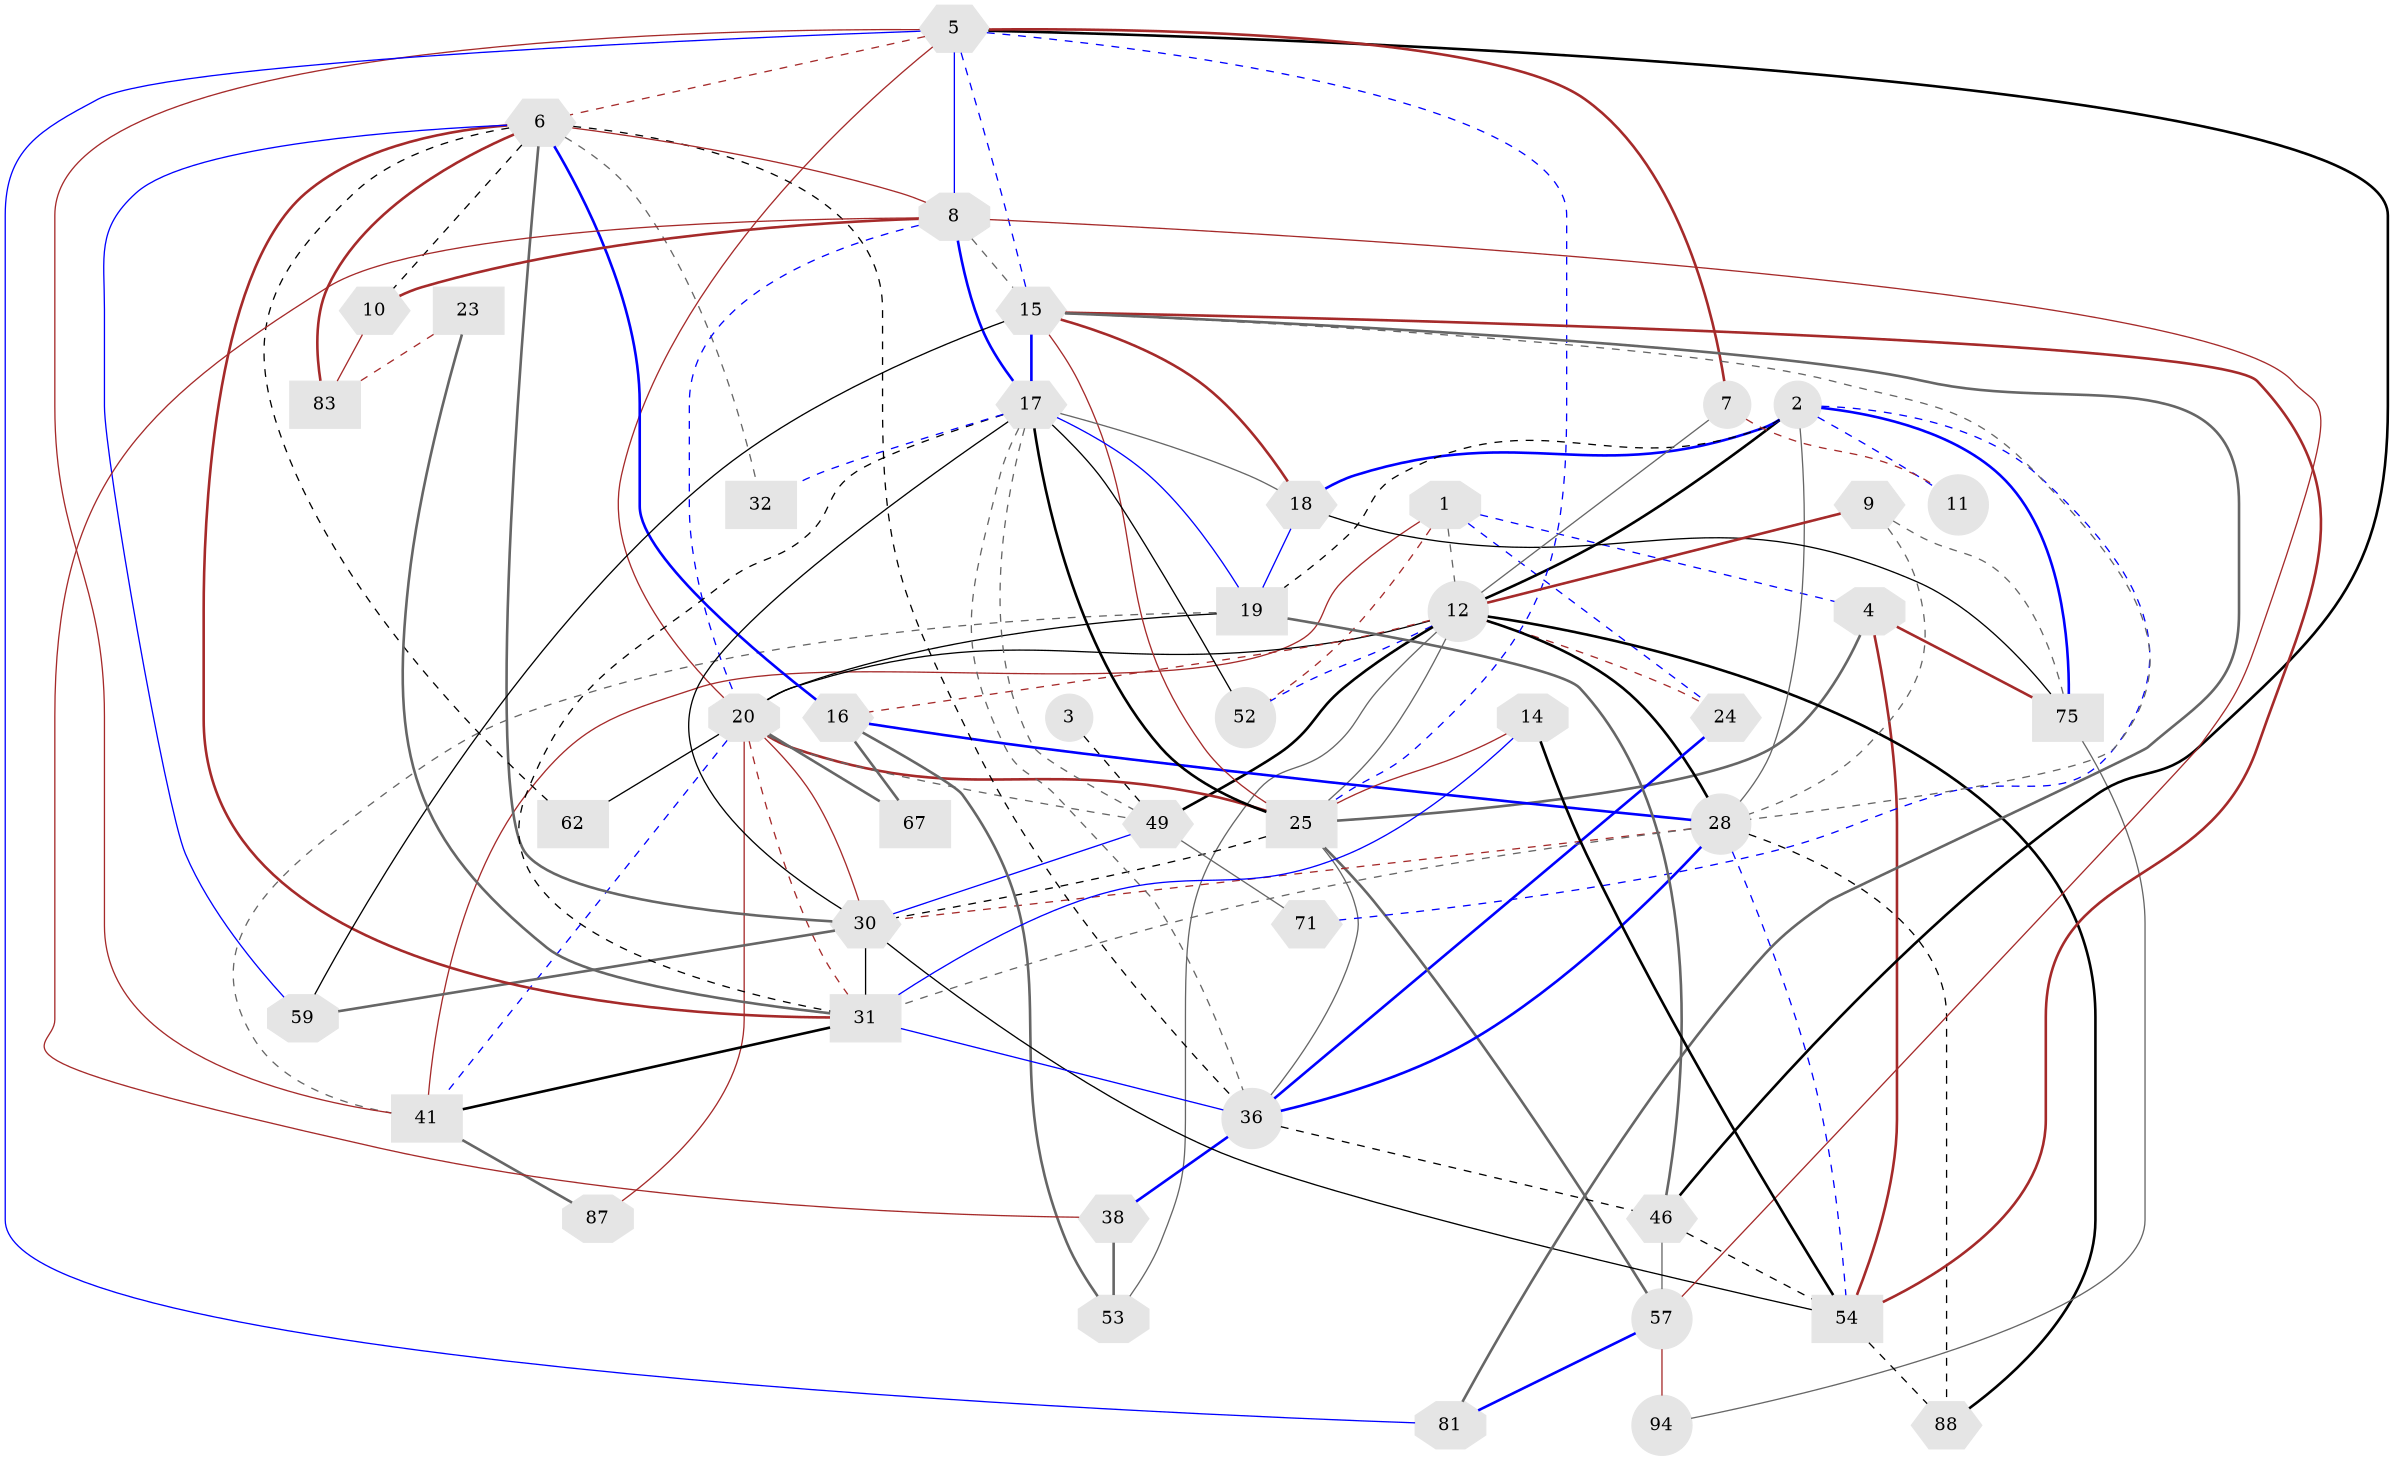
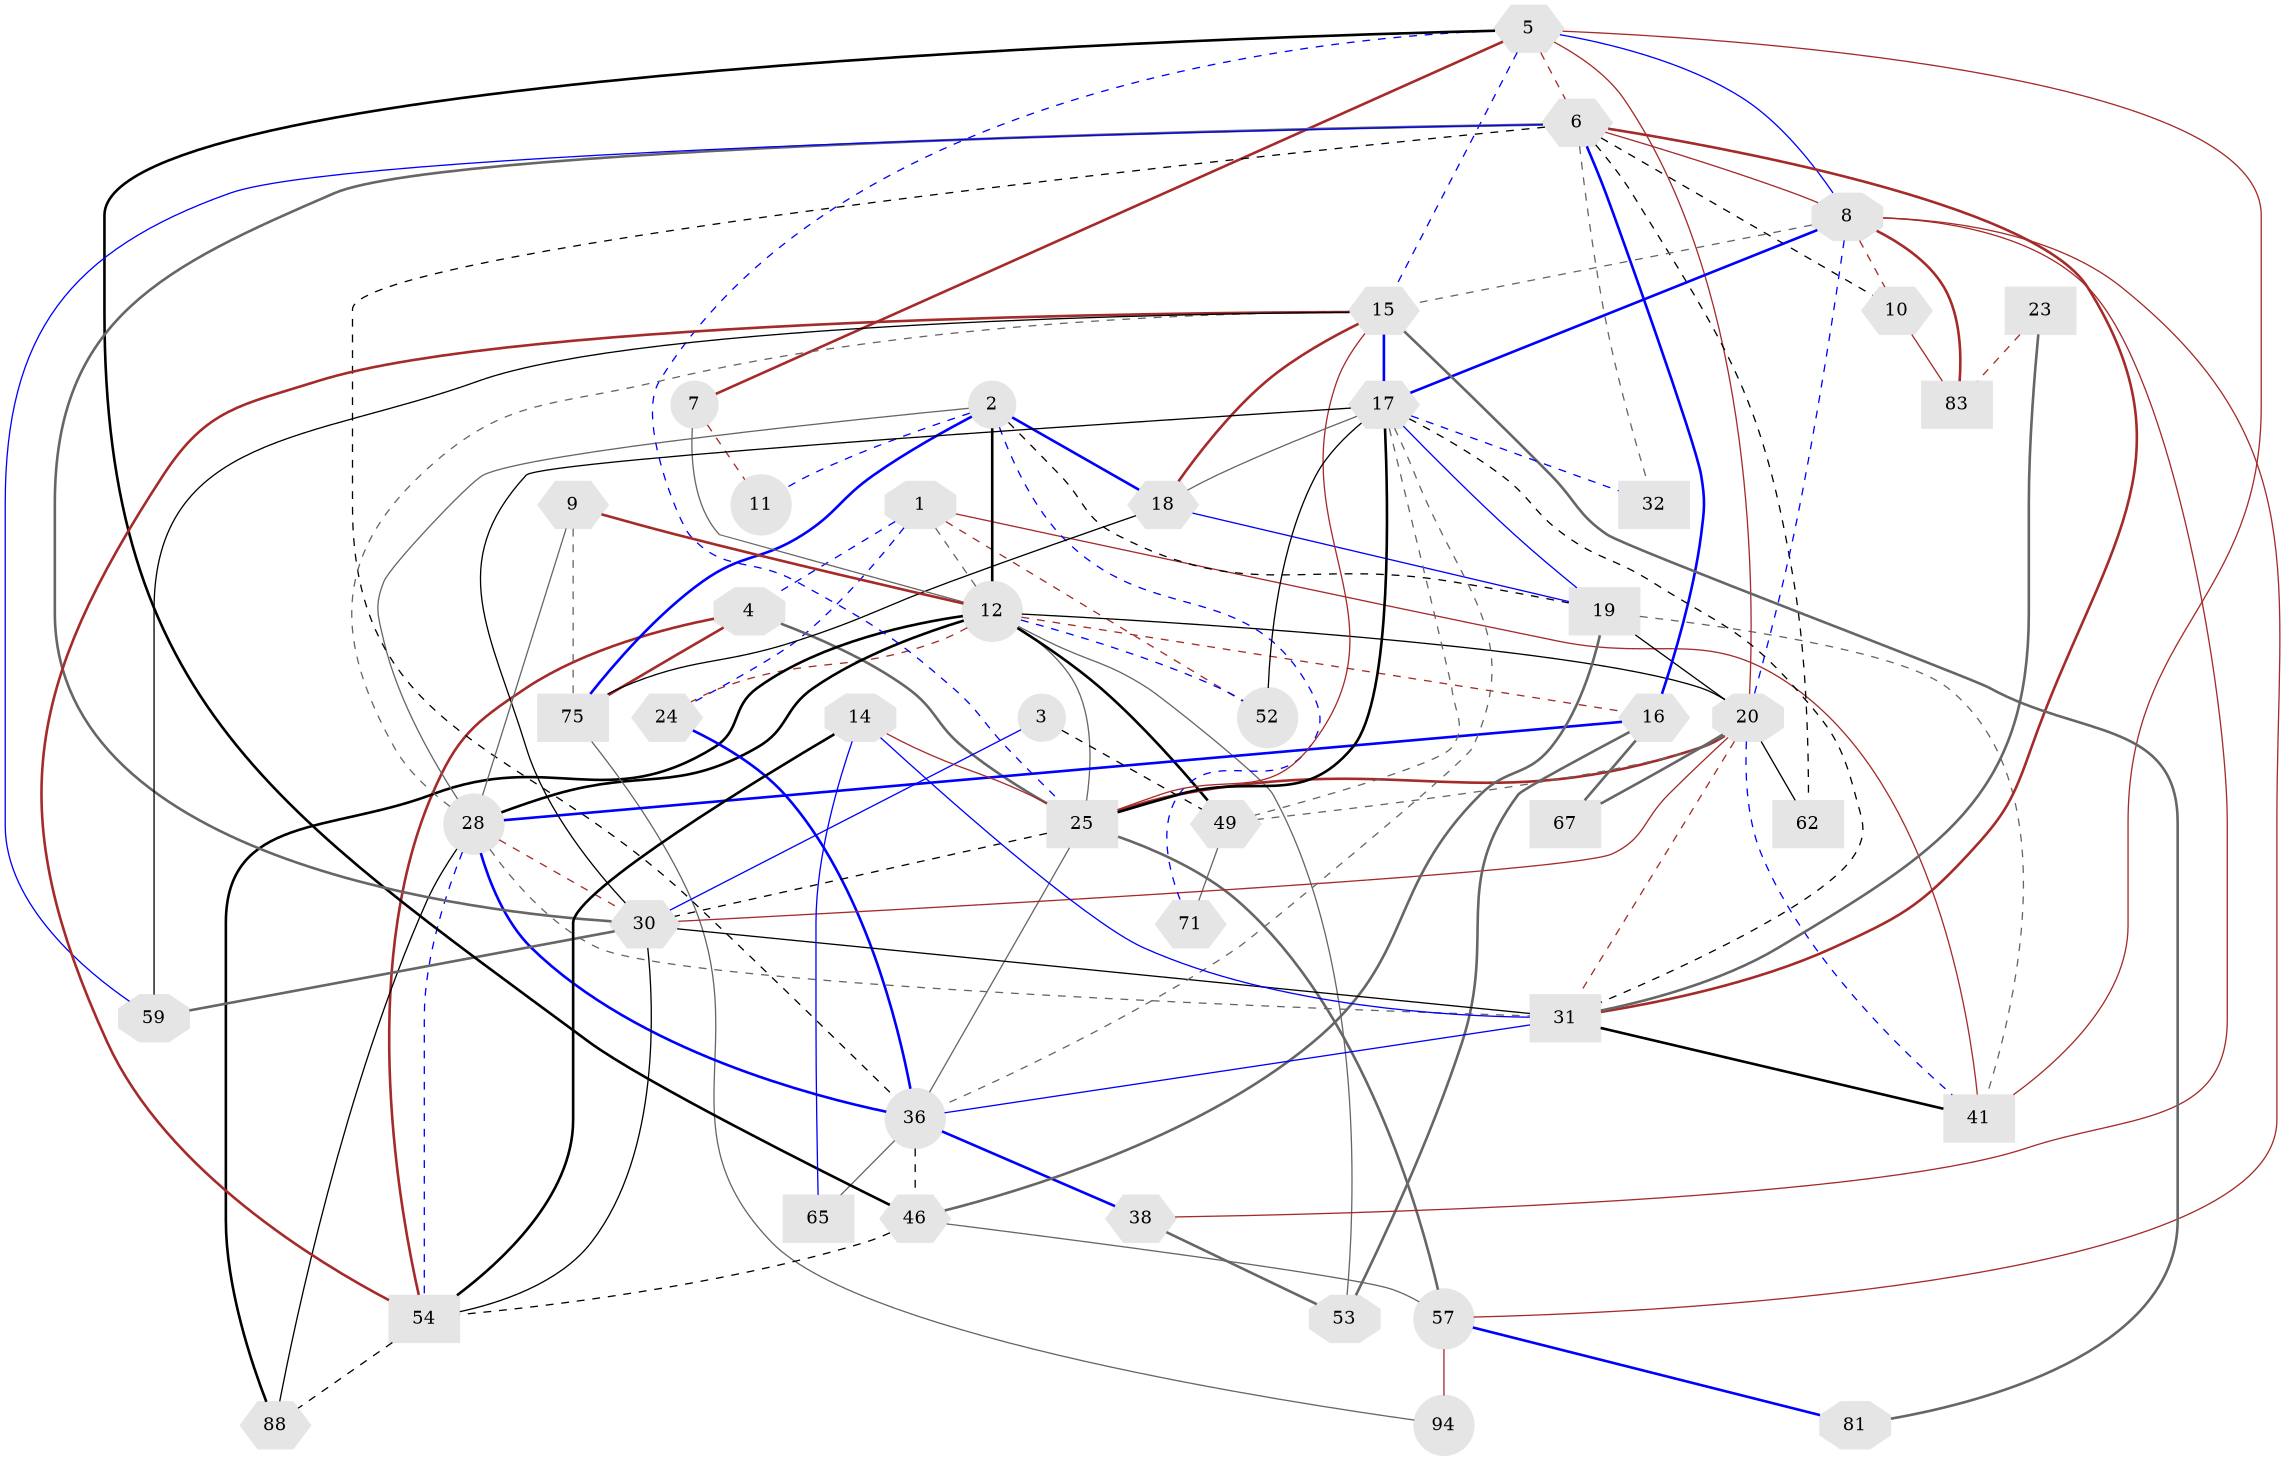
(372, 227) -> (1946, 291)
(643, 242) -> (1872, 264)
(1901, 705) -> (524, 662)
(1018, 872) -> (846, 820)
(5, 946) -> none
(1947, 1067) -> (349, 1118)
(598, 1219) -> none
none -> (819, 1219)
